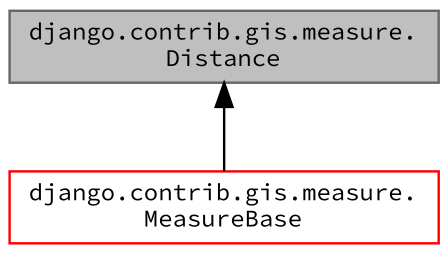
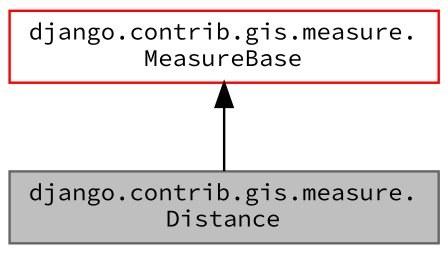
(224, 139) -> (224, 139)
